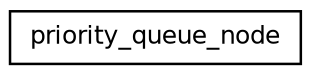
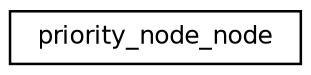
(155, 38) -> (155, 38)
